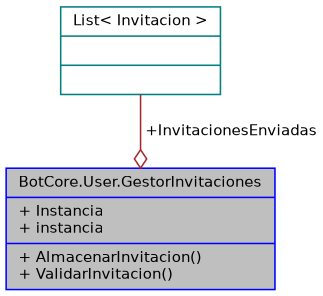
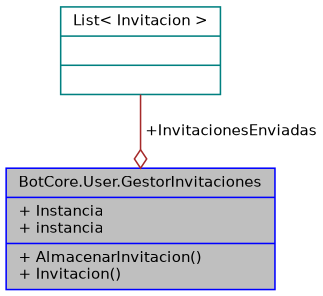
(96, 274) -> (70, 274)
